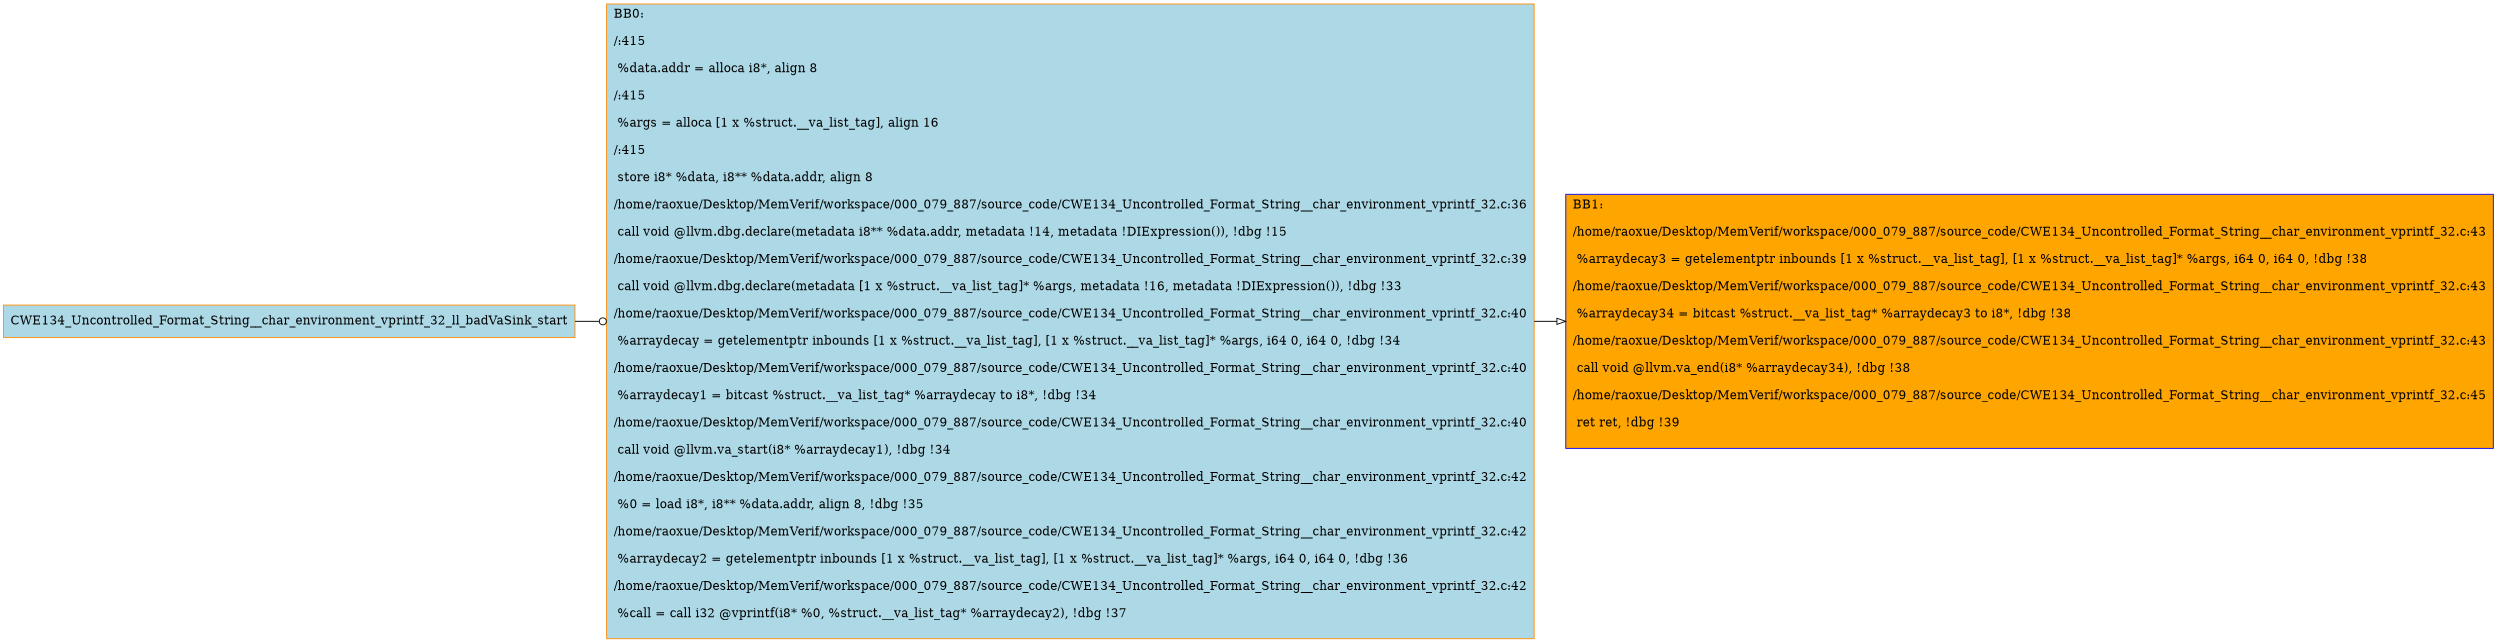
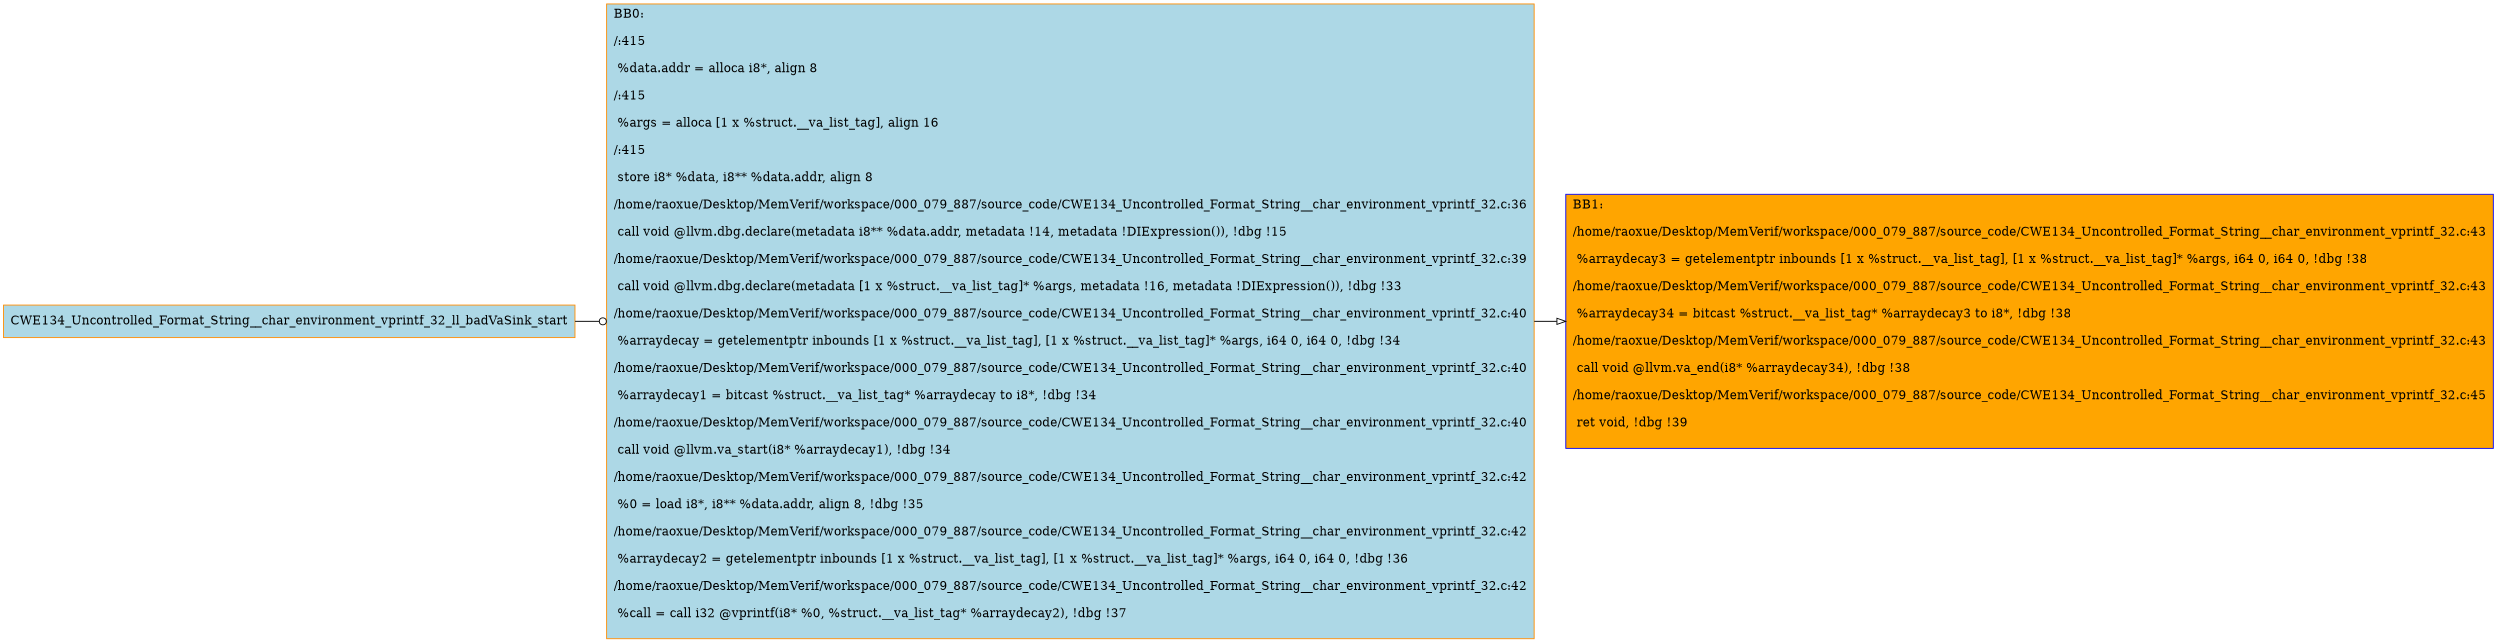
(1626, 423) -> (1630, 423)
